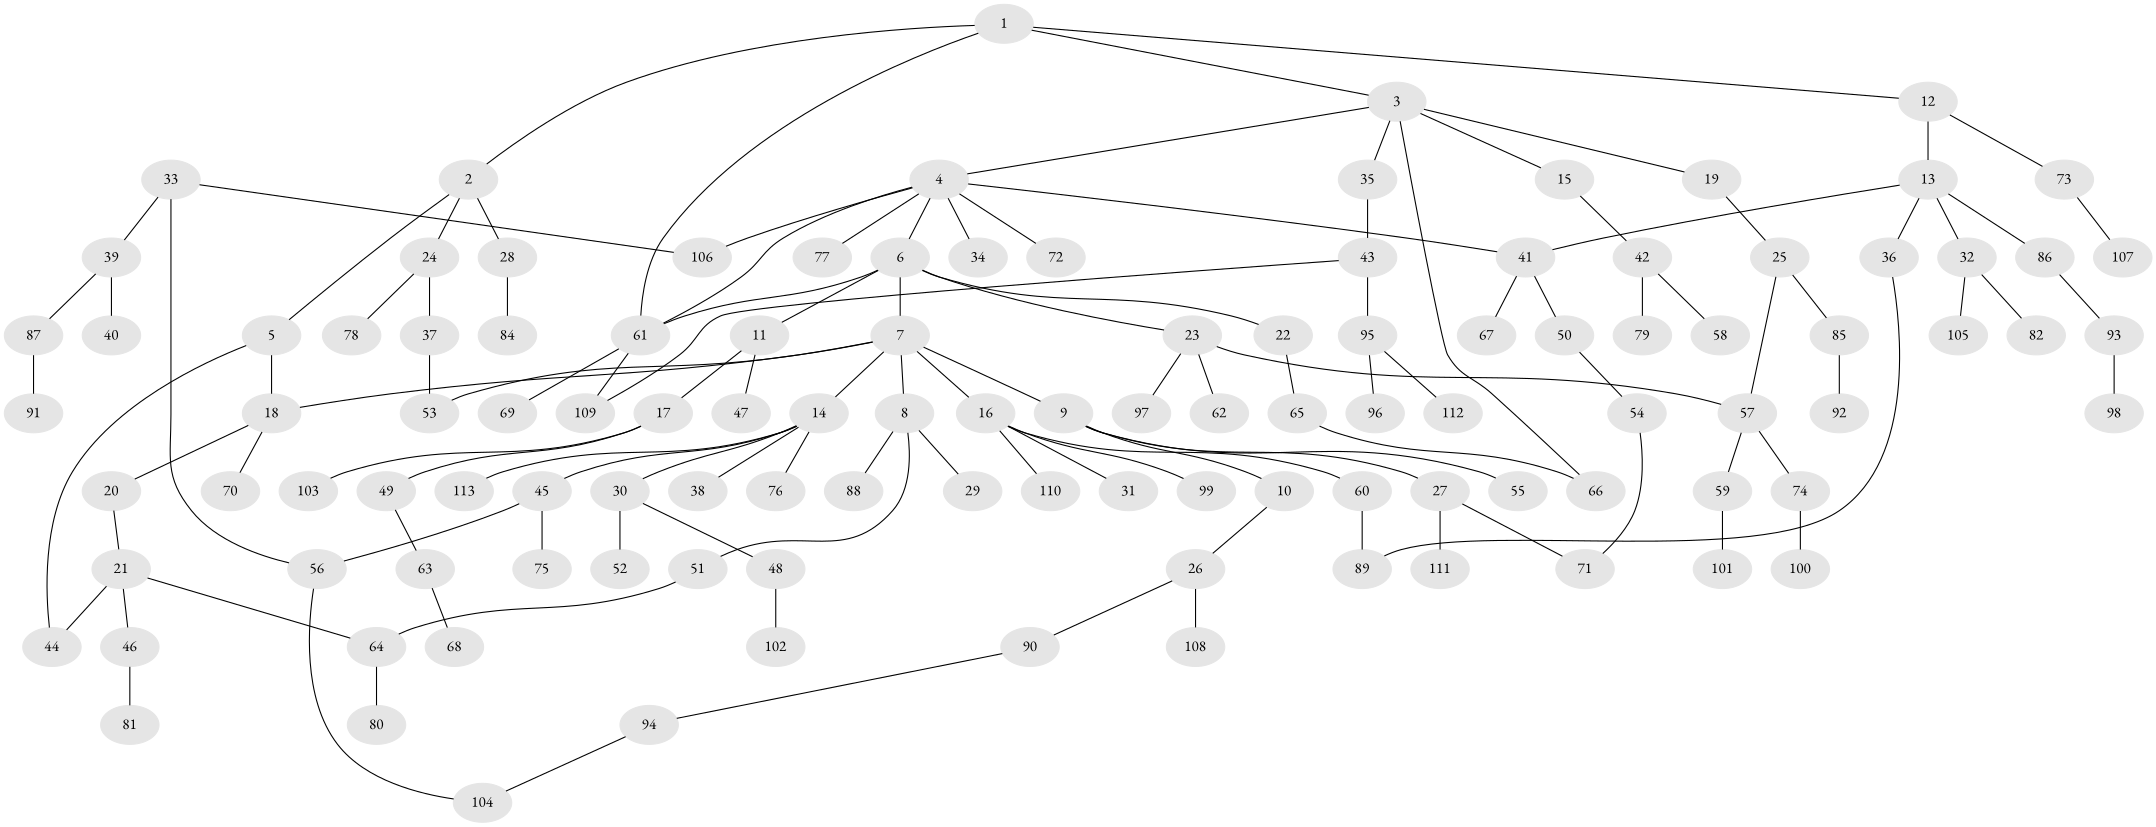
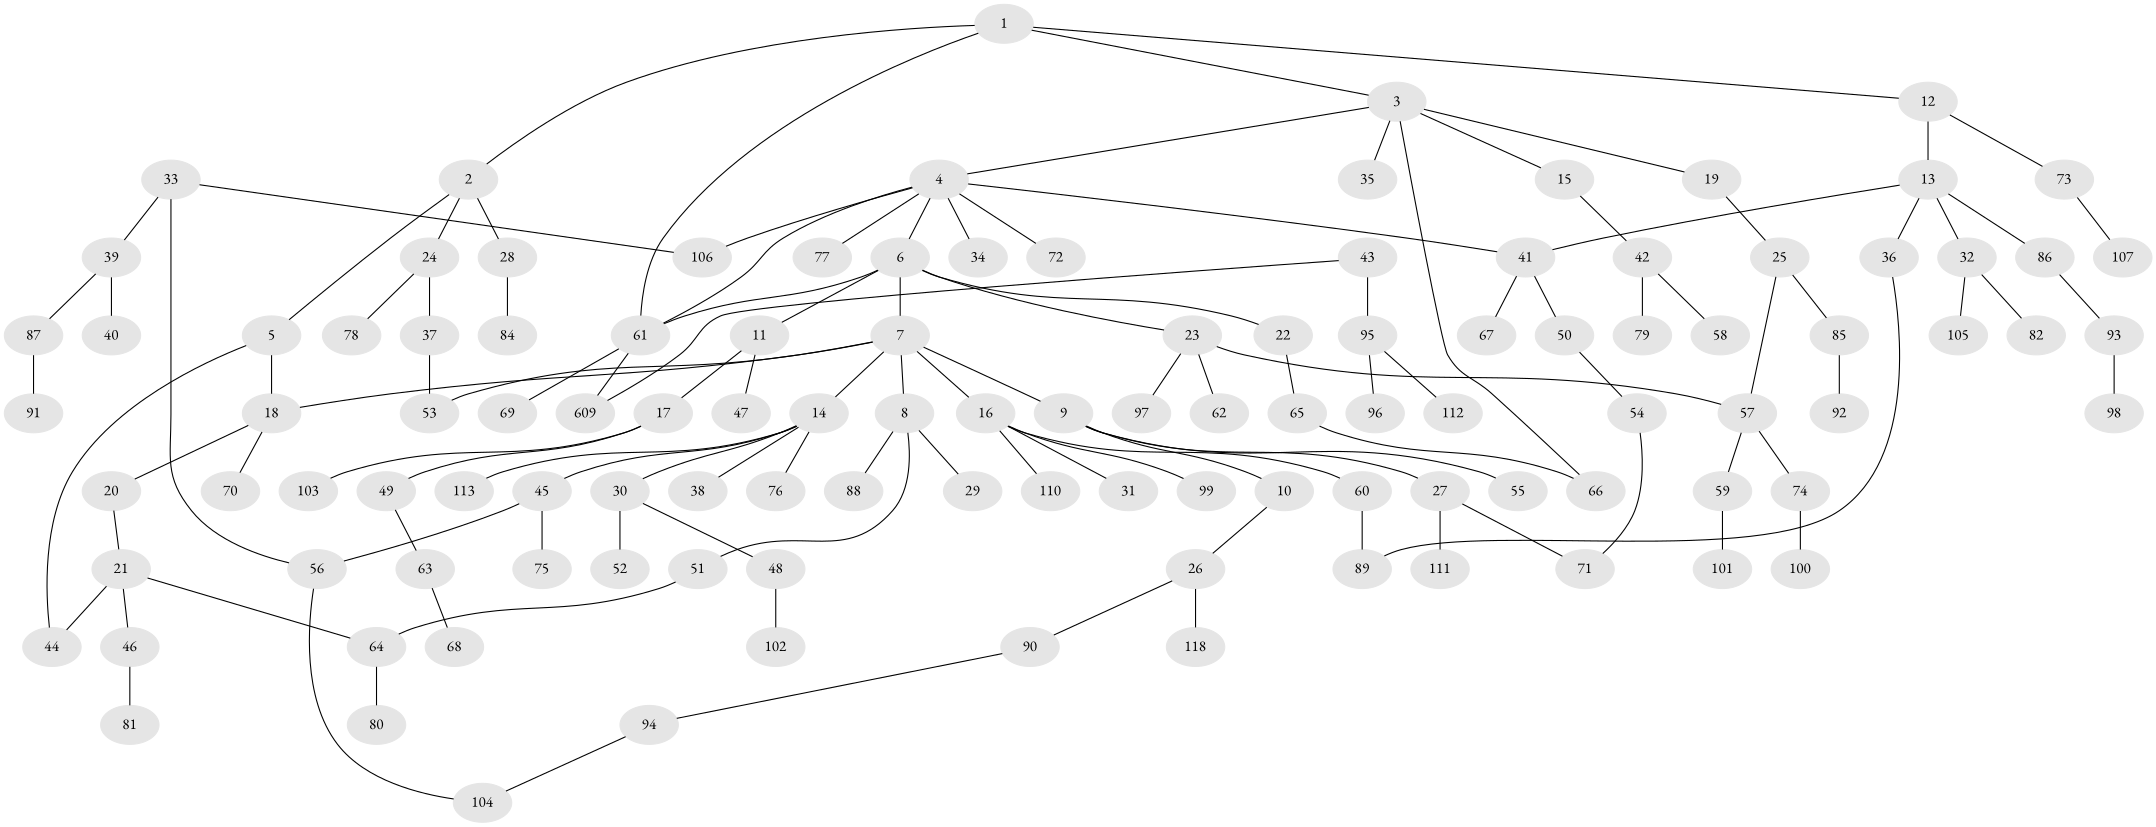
(1368, 219) -> none
(585, 413) -> (585, 413)
(1196, 647) -> (1196, 647)
